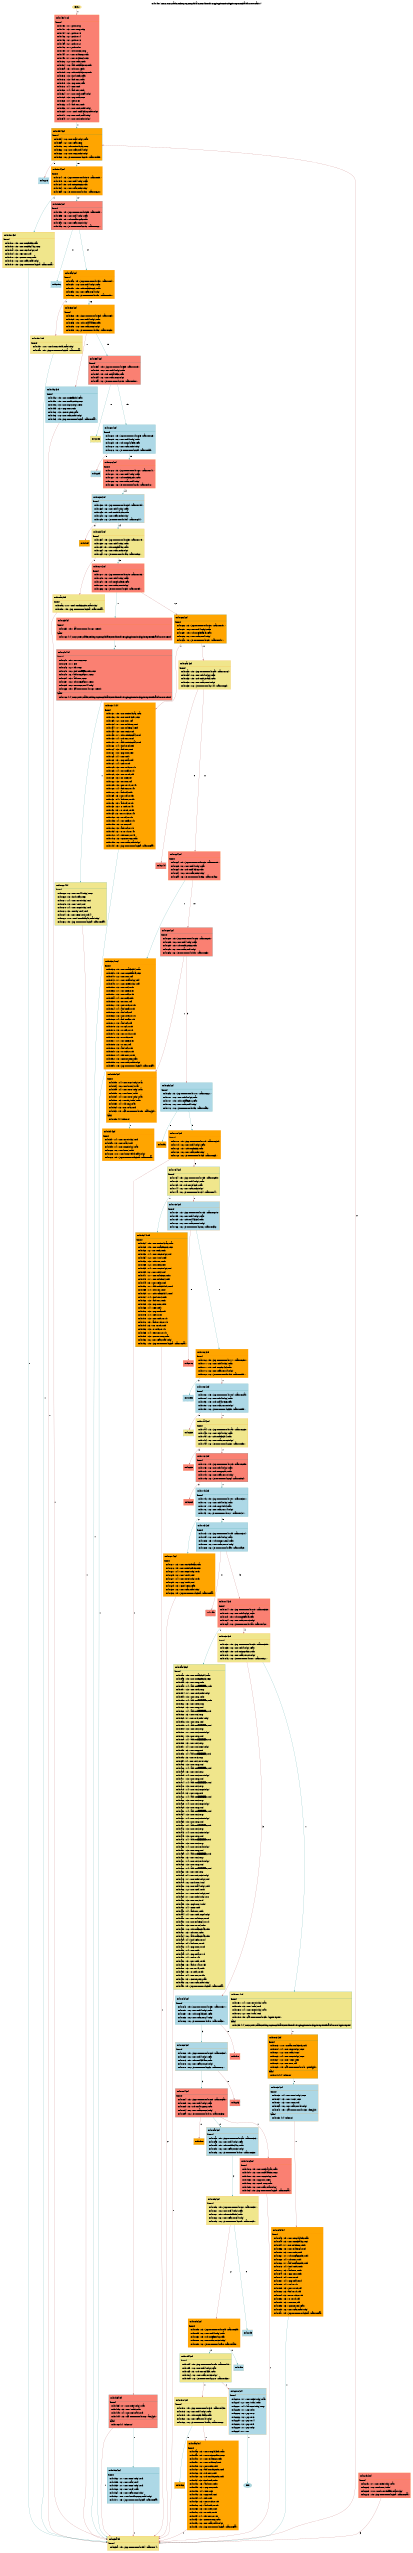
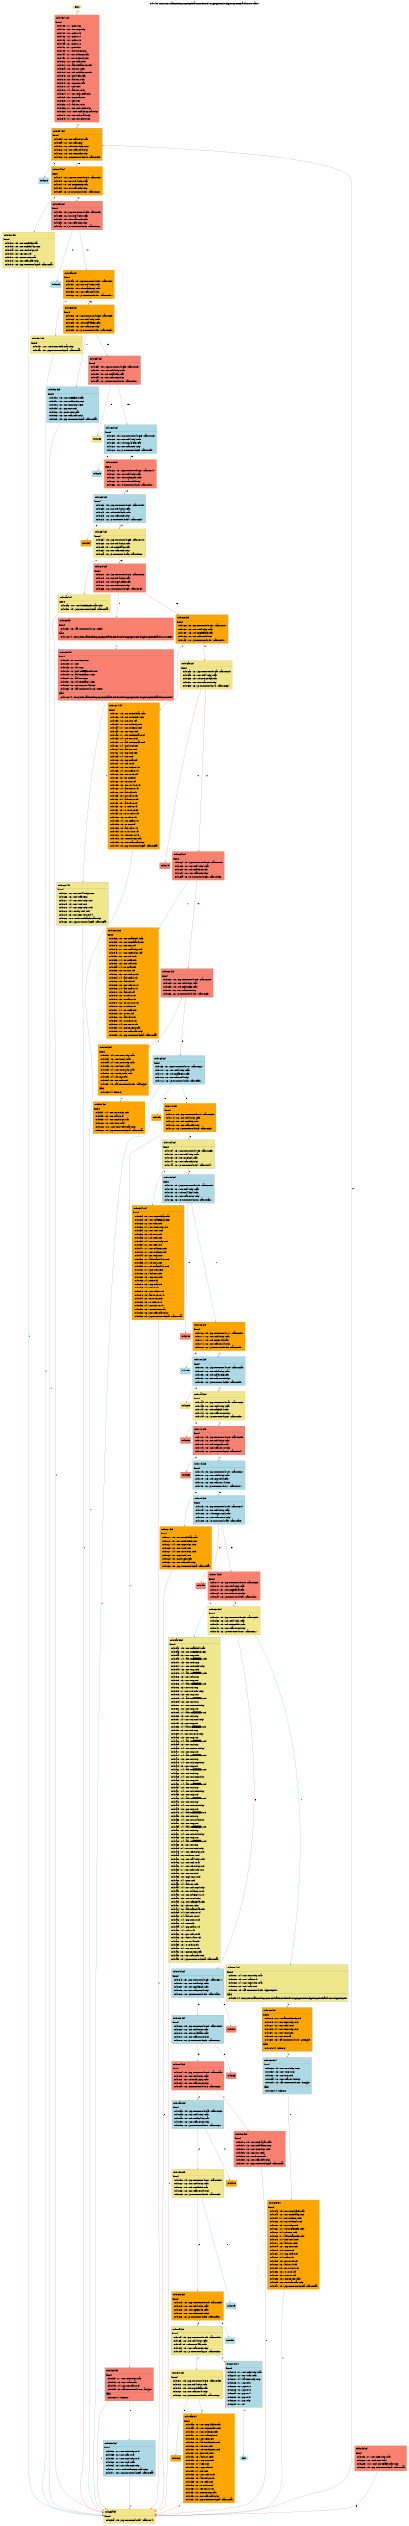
(99, 1804) -> (98, 1789)
(200, 2127) -> (218, 2154)
